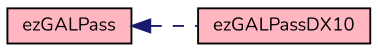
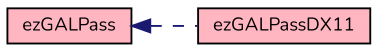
(284, 26) -> (284, 26)
